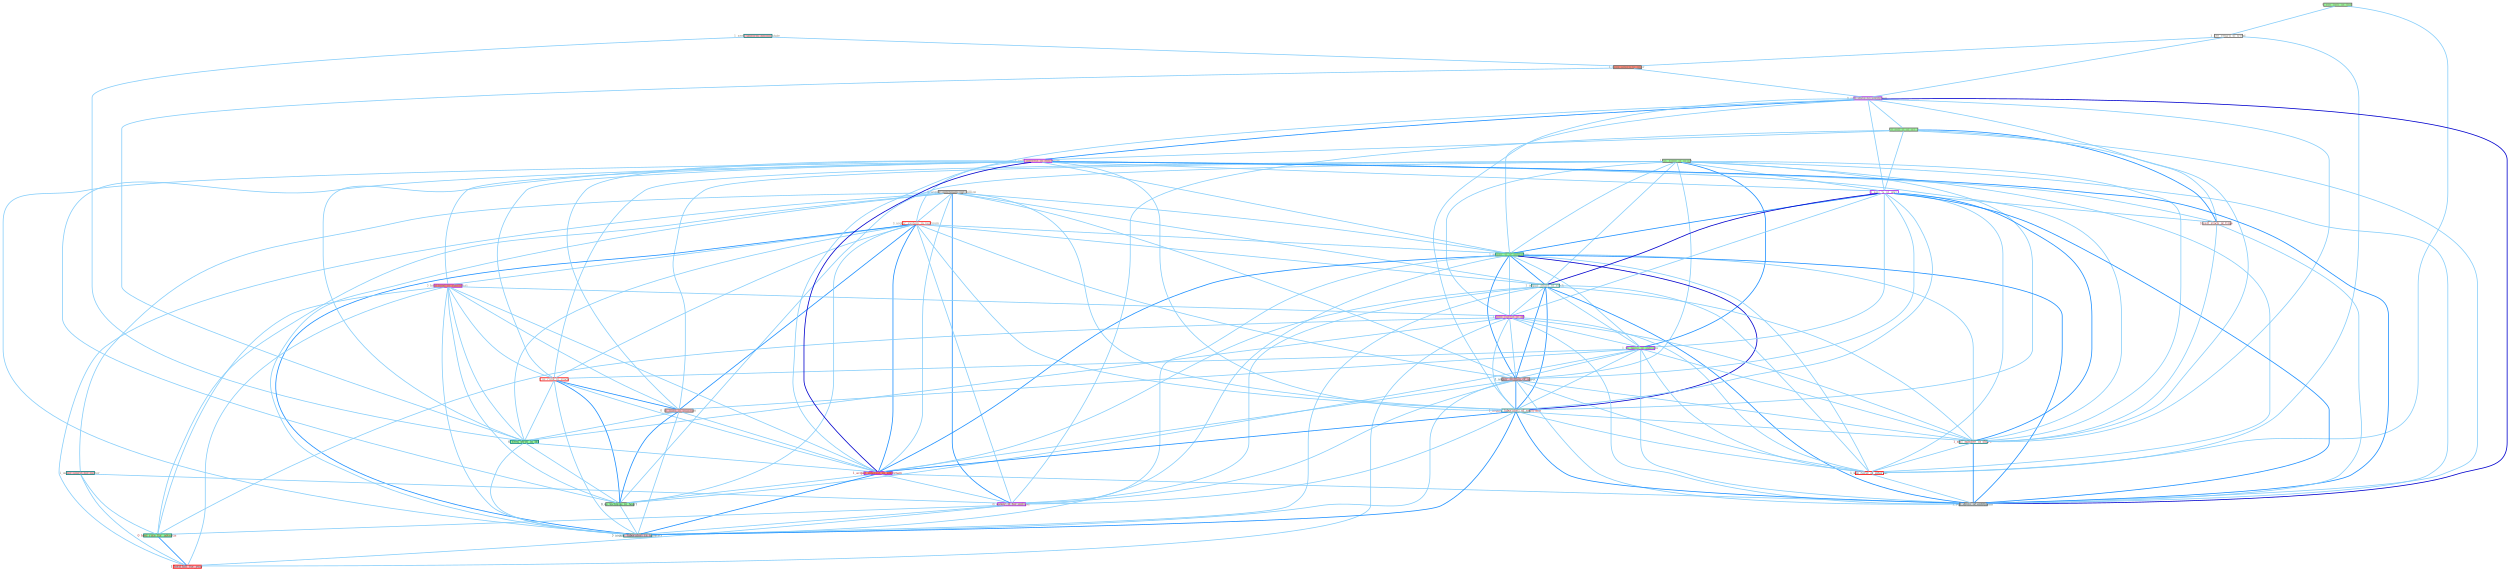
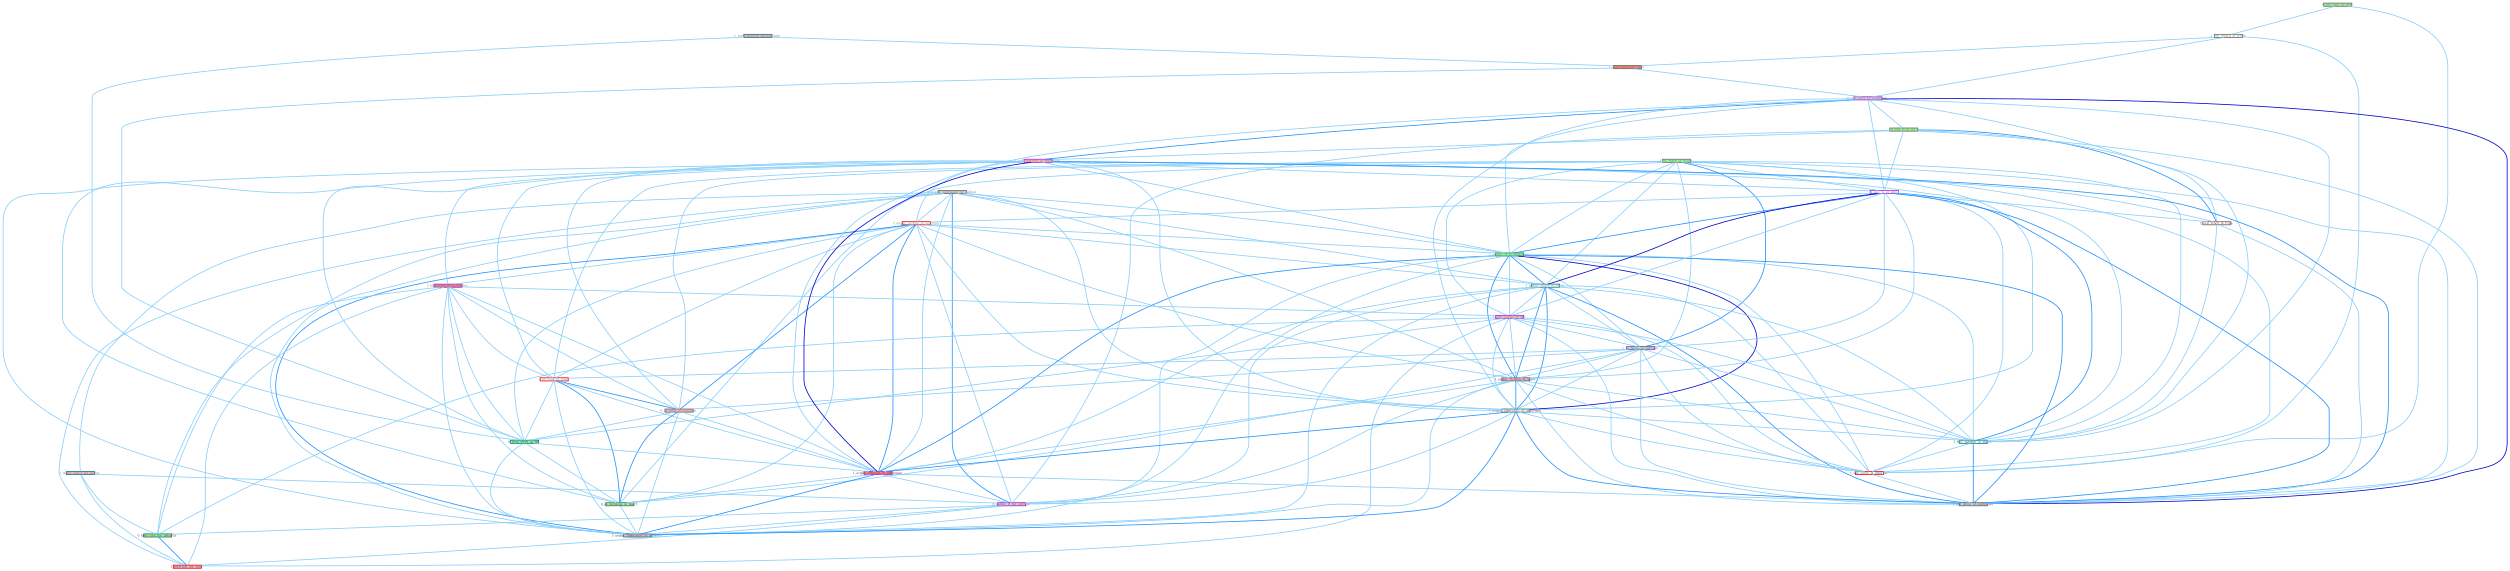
(1796, 368) -> (1400, 208)
(1973, 442) -> (1973, 442)
